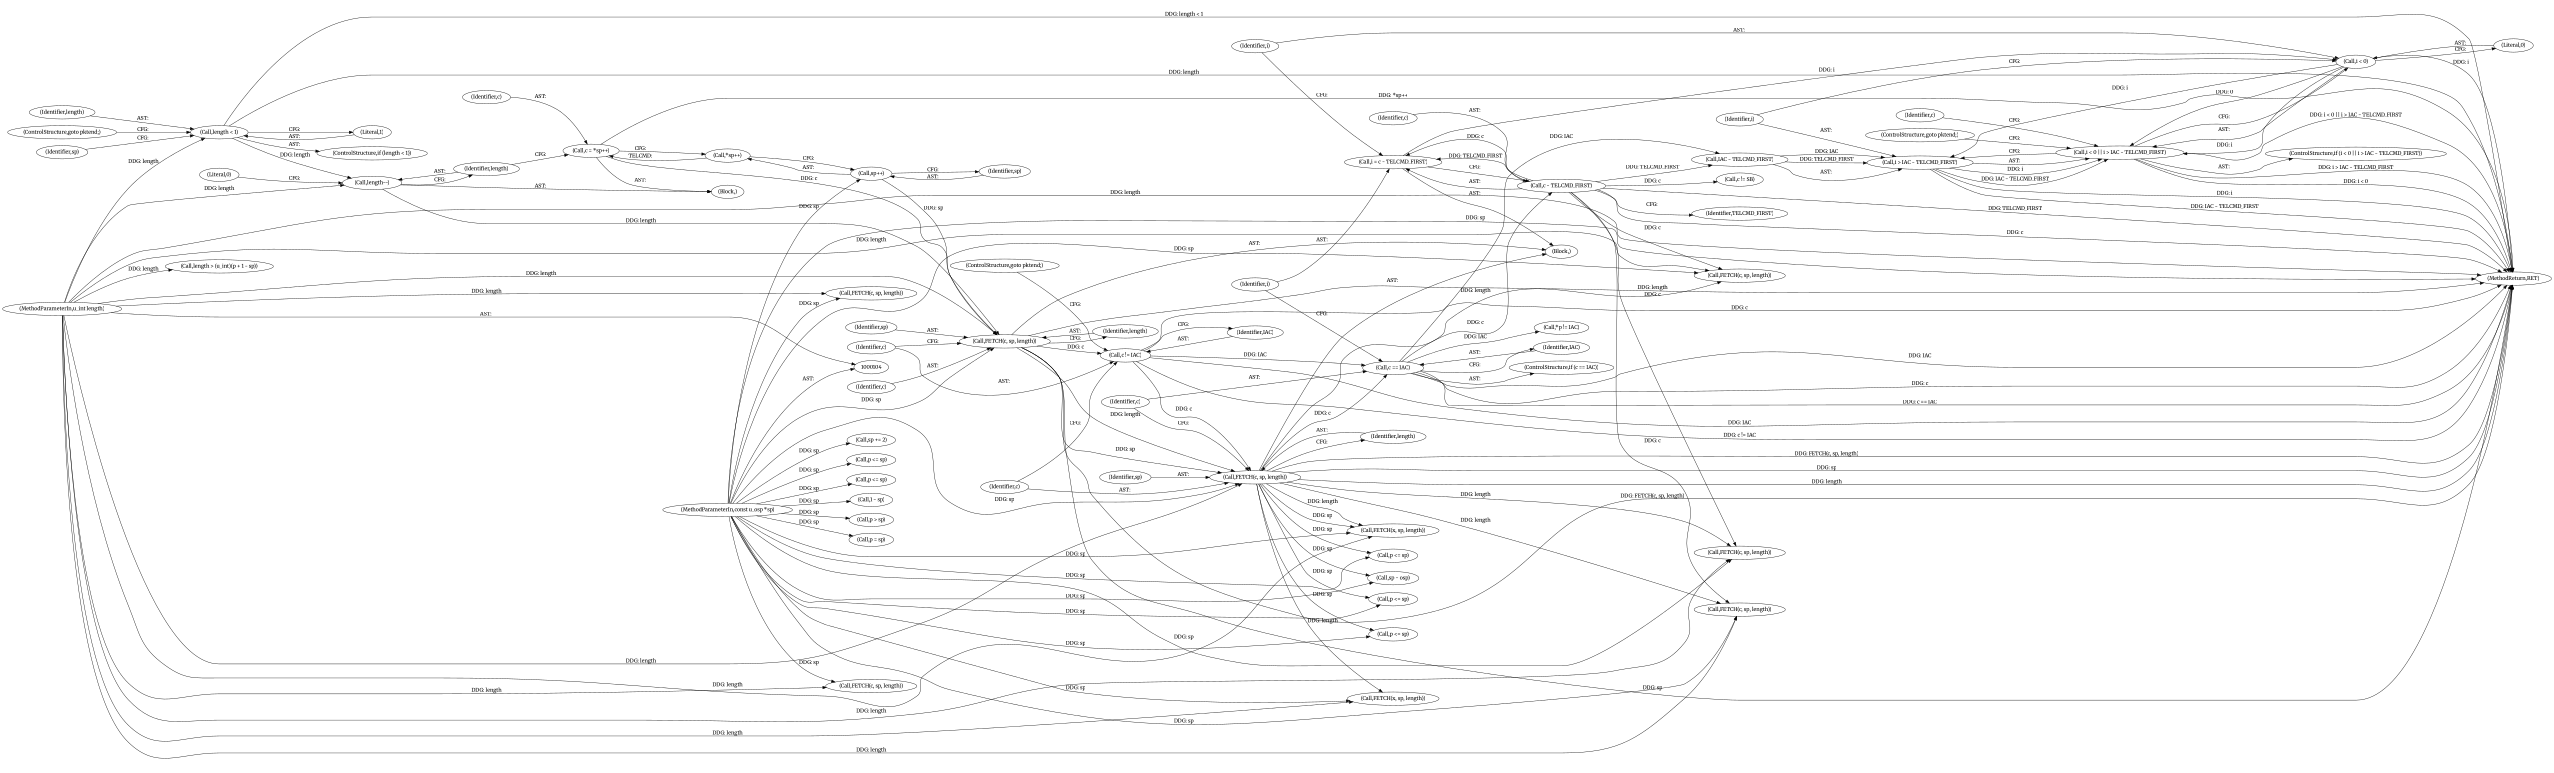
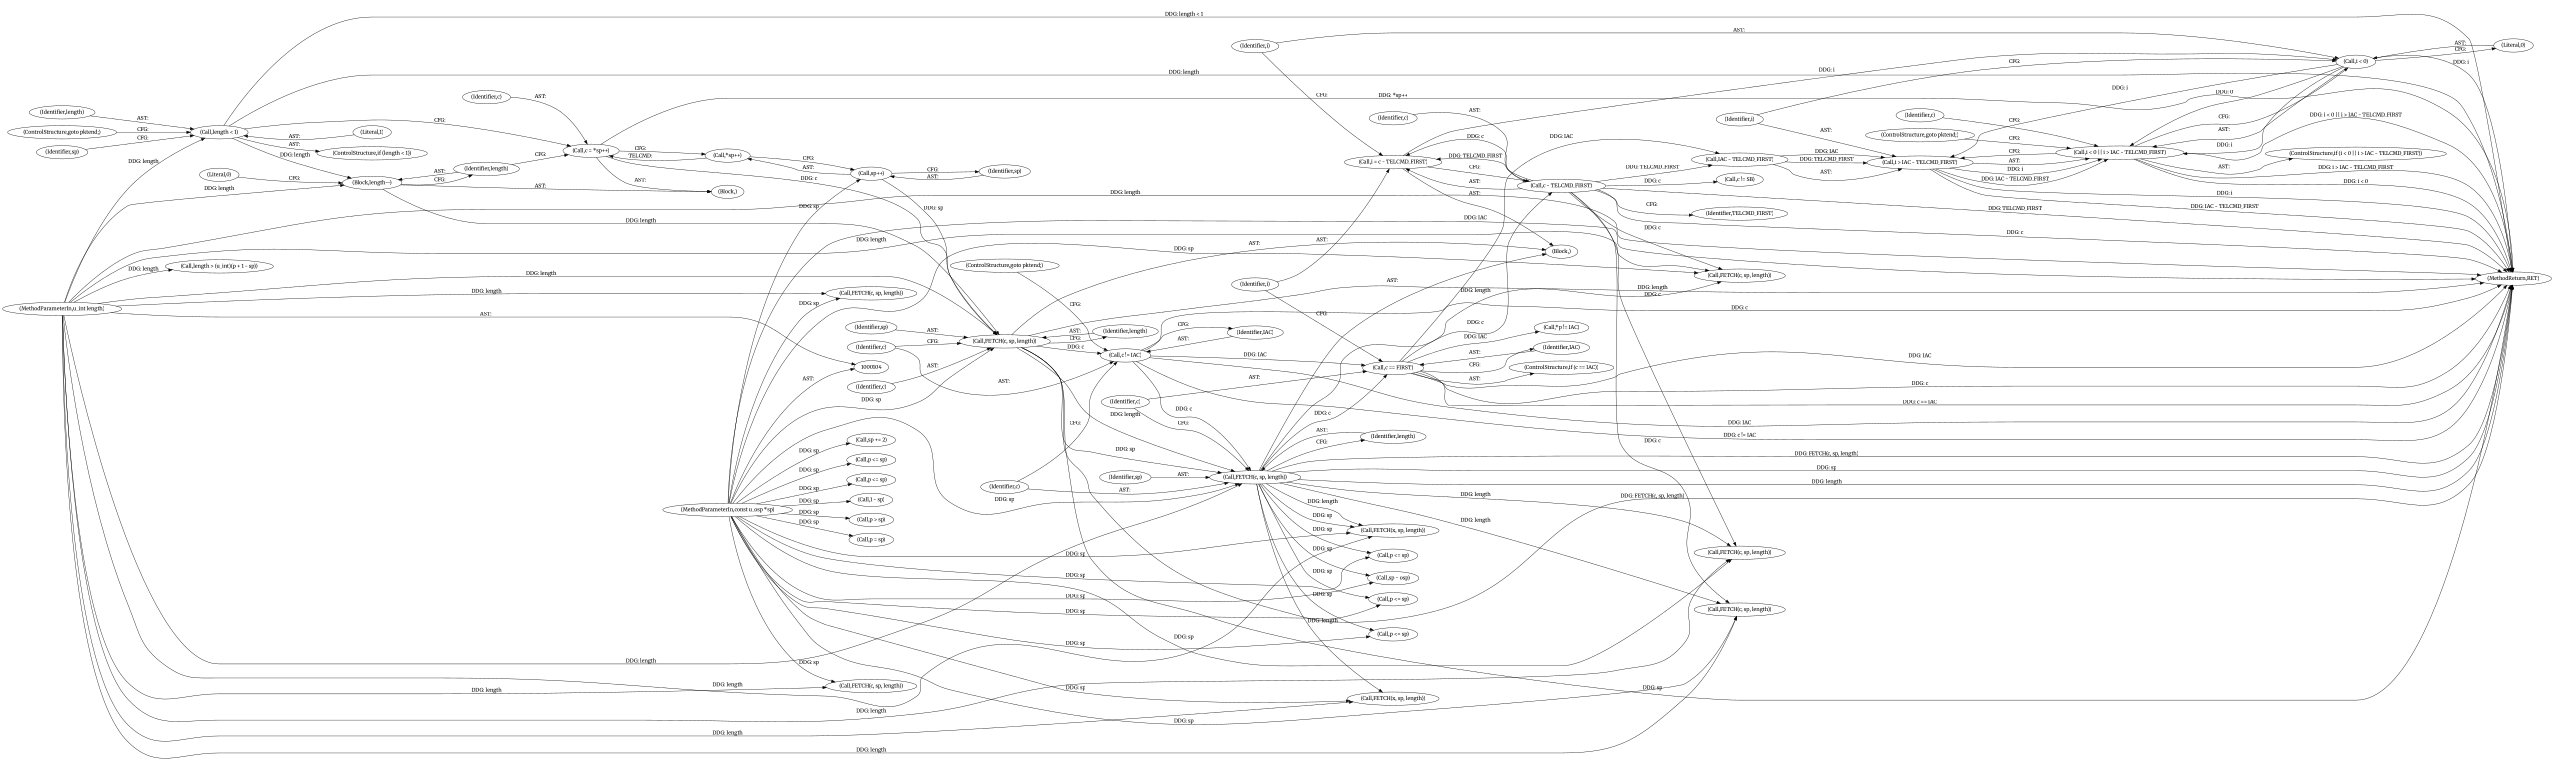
(299, 132) -> (406, 121)
(372, 183) -> (372, 183)
(1476, 218) -> (1476, 218)
(1393, 368) -> (1393, 368)
